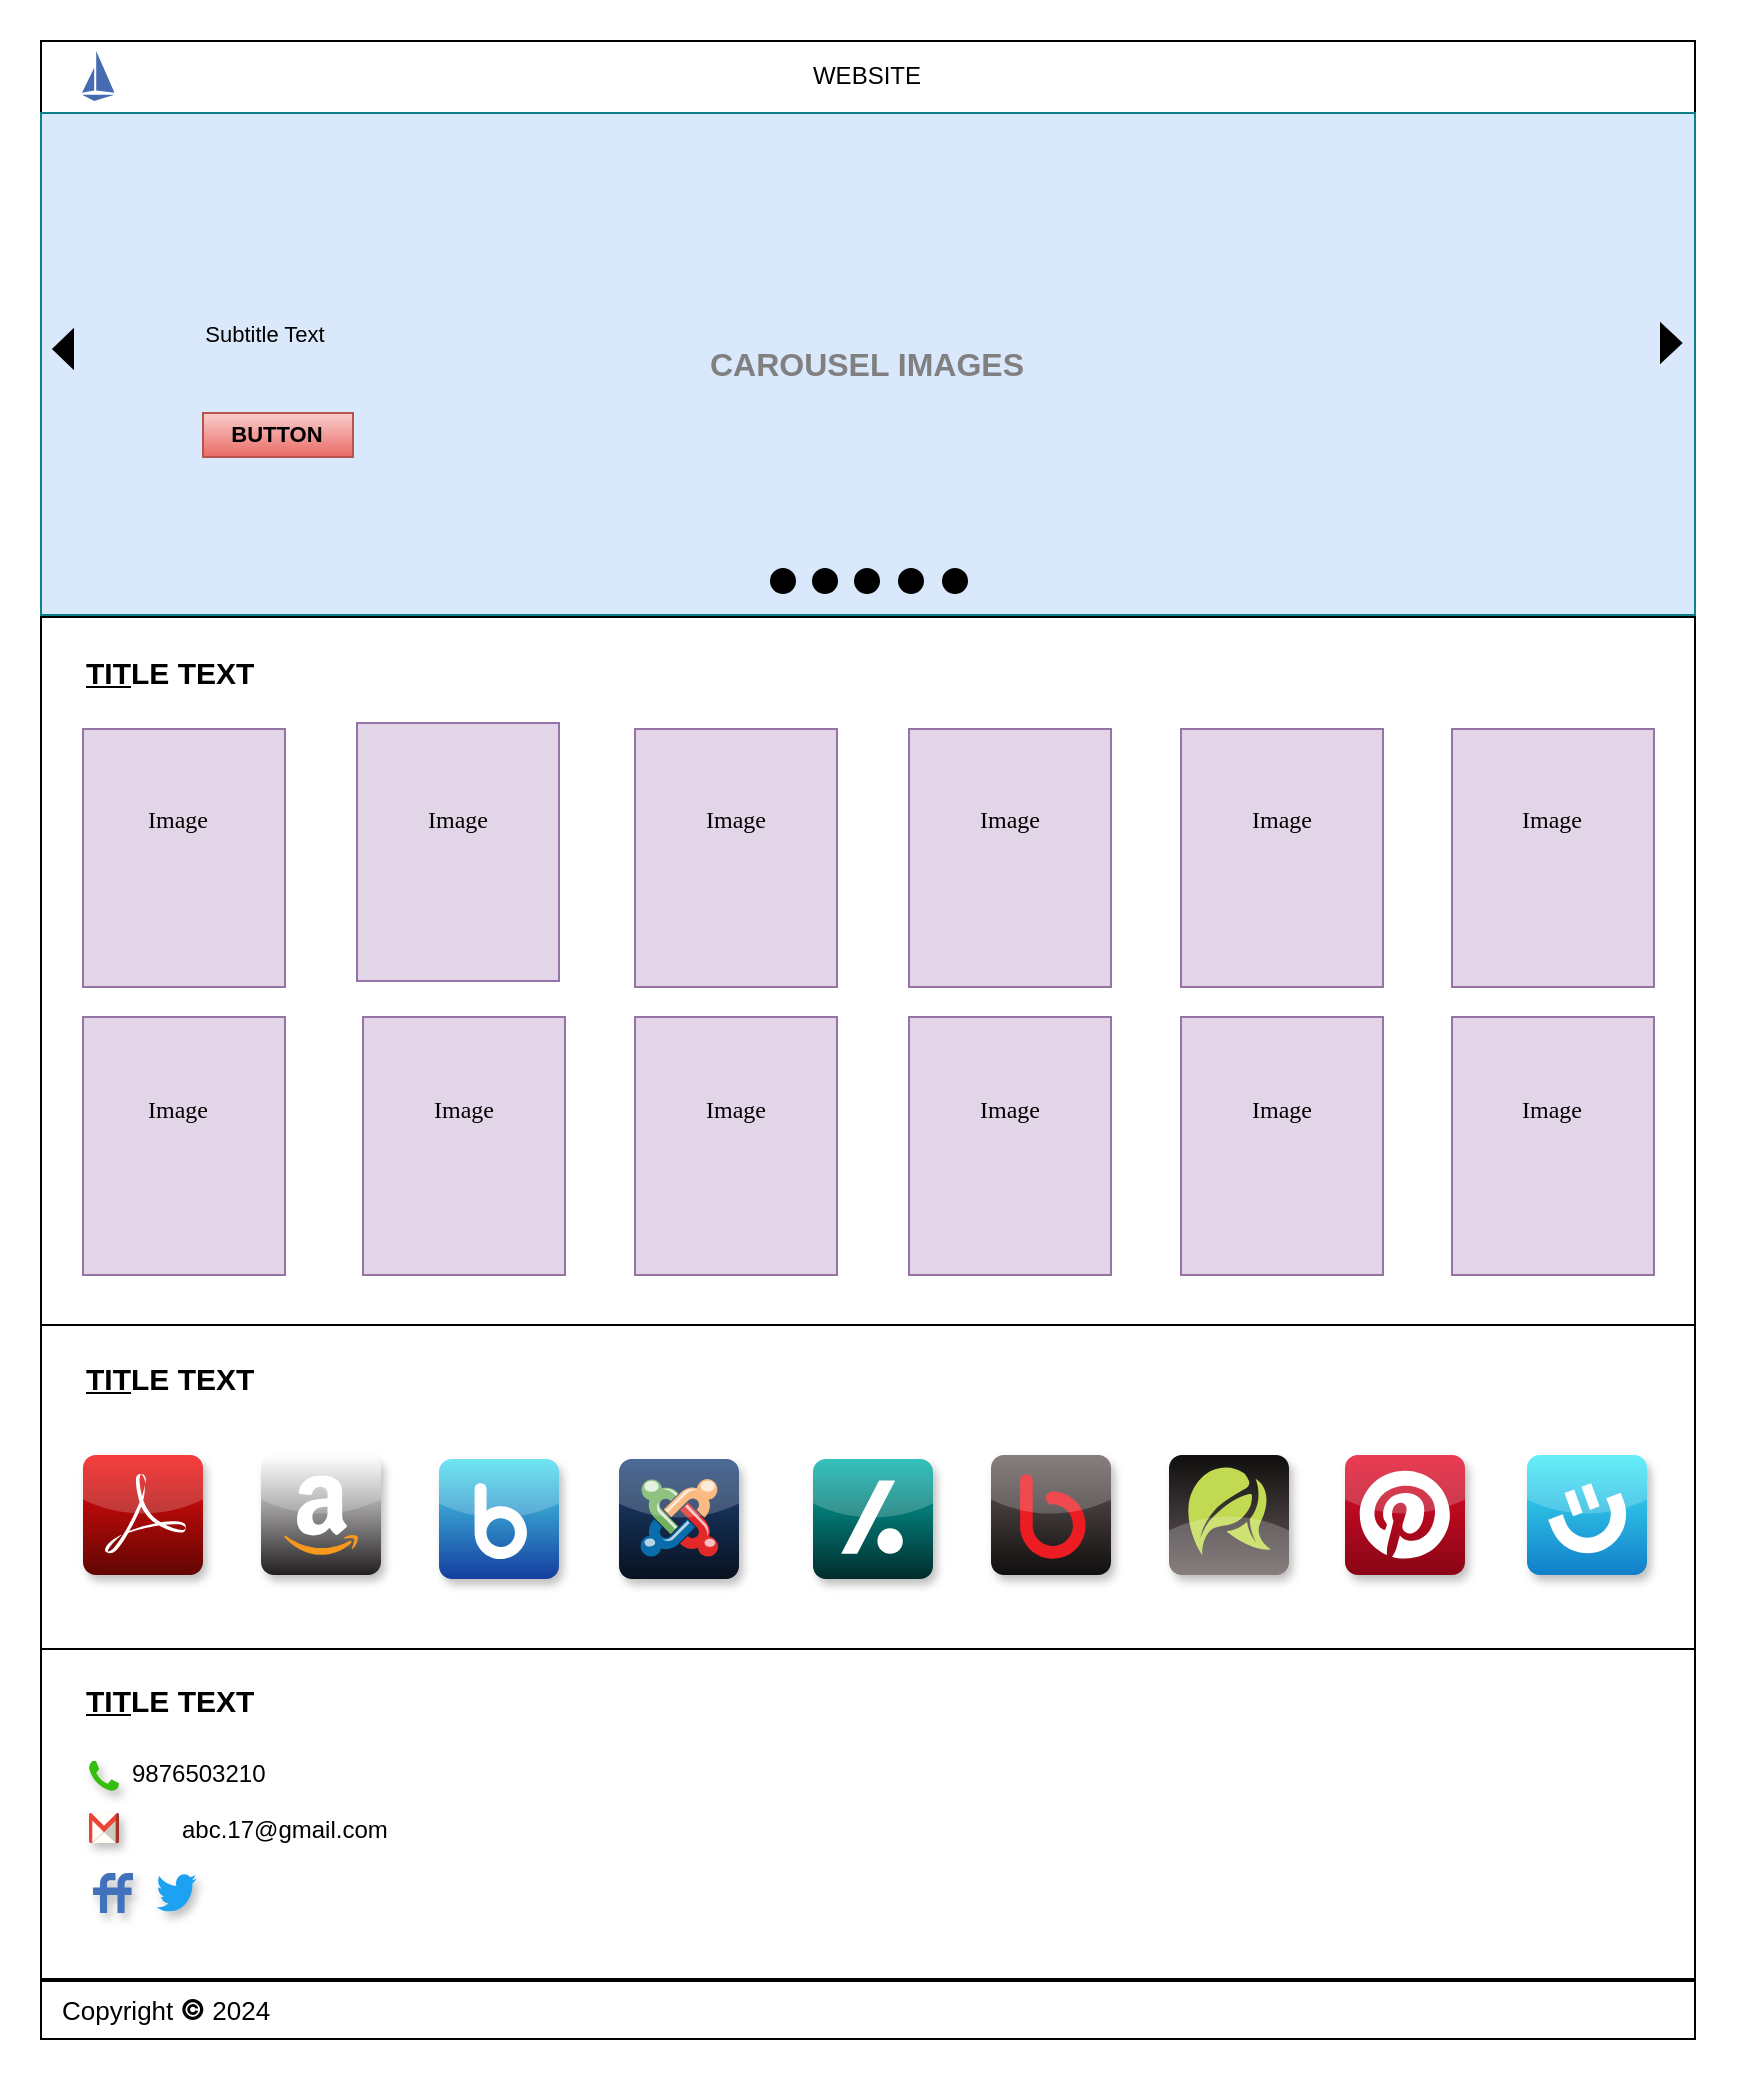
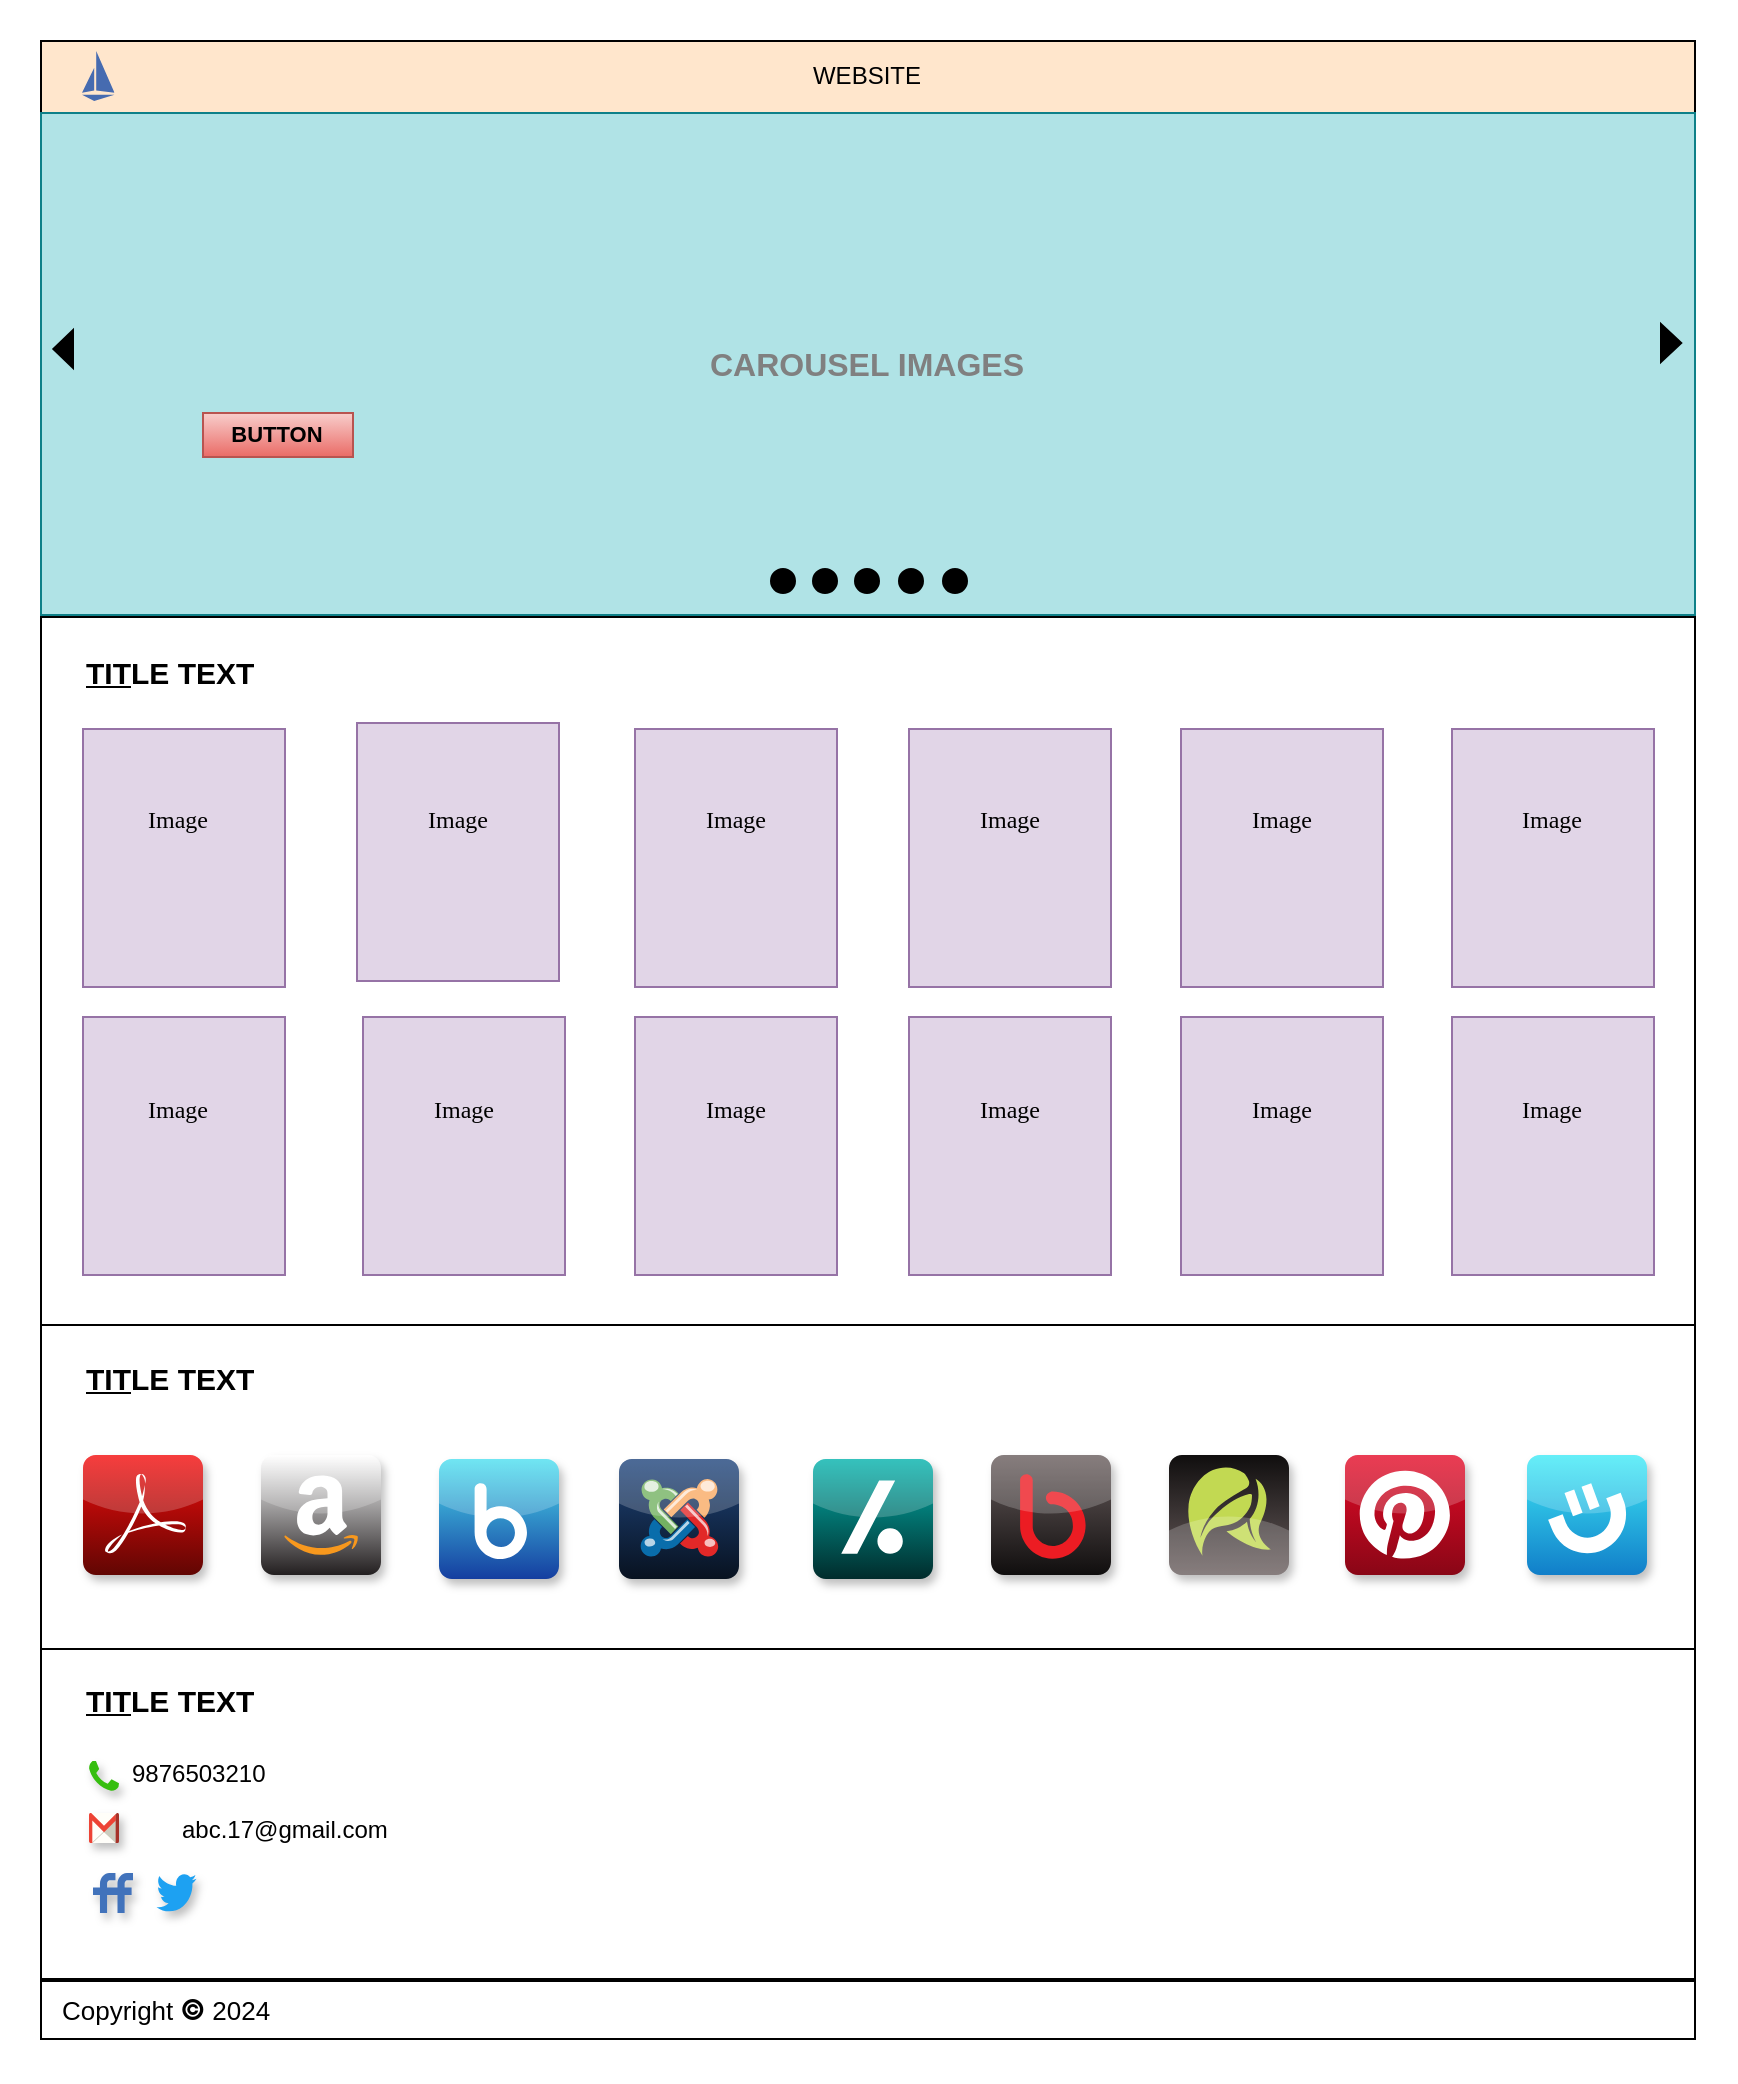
(868, 77) -> (868, 77)
(266, 335) -> none
(868, 364) -> (868, 364)
